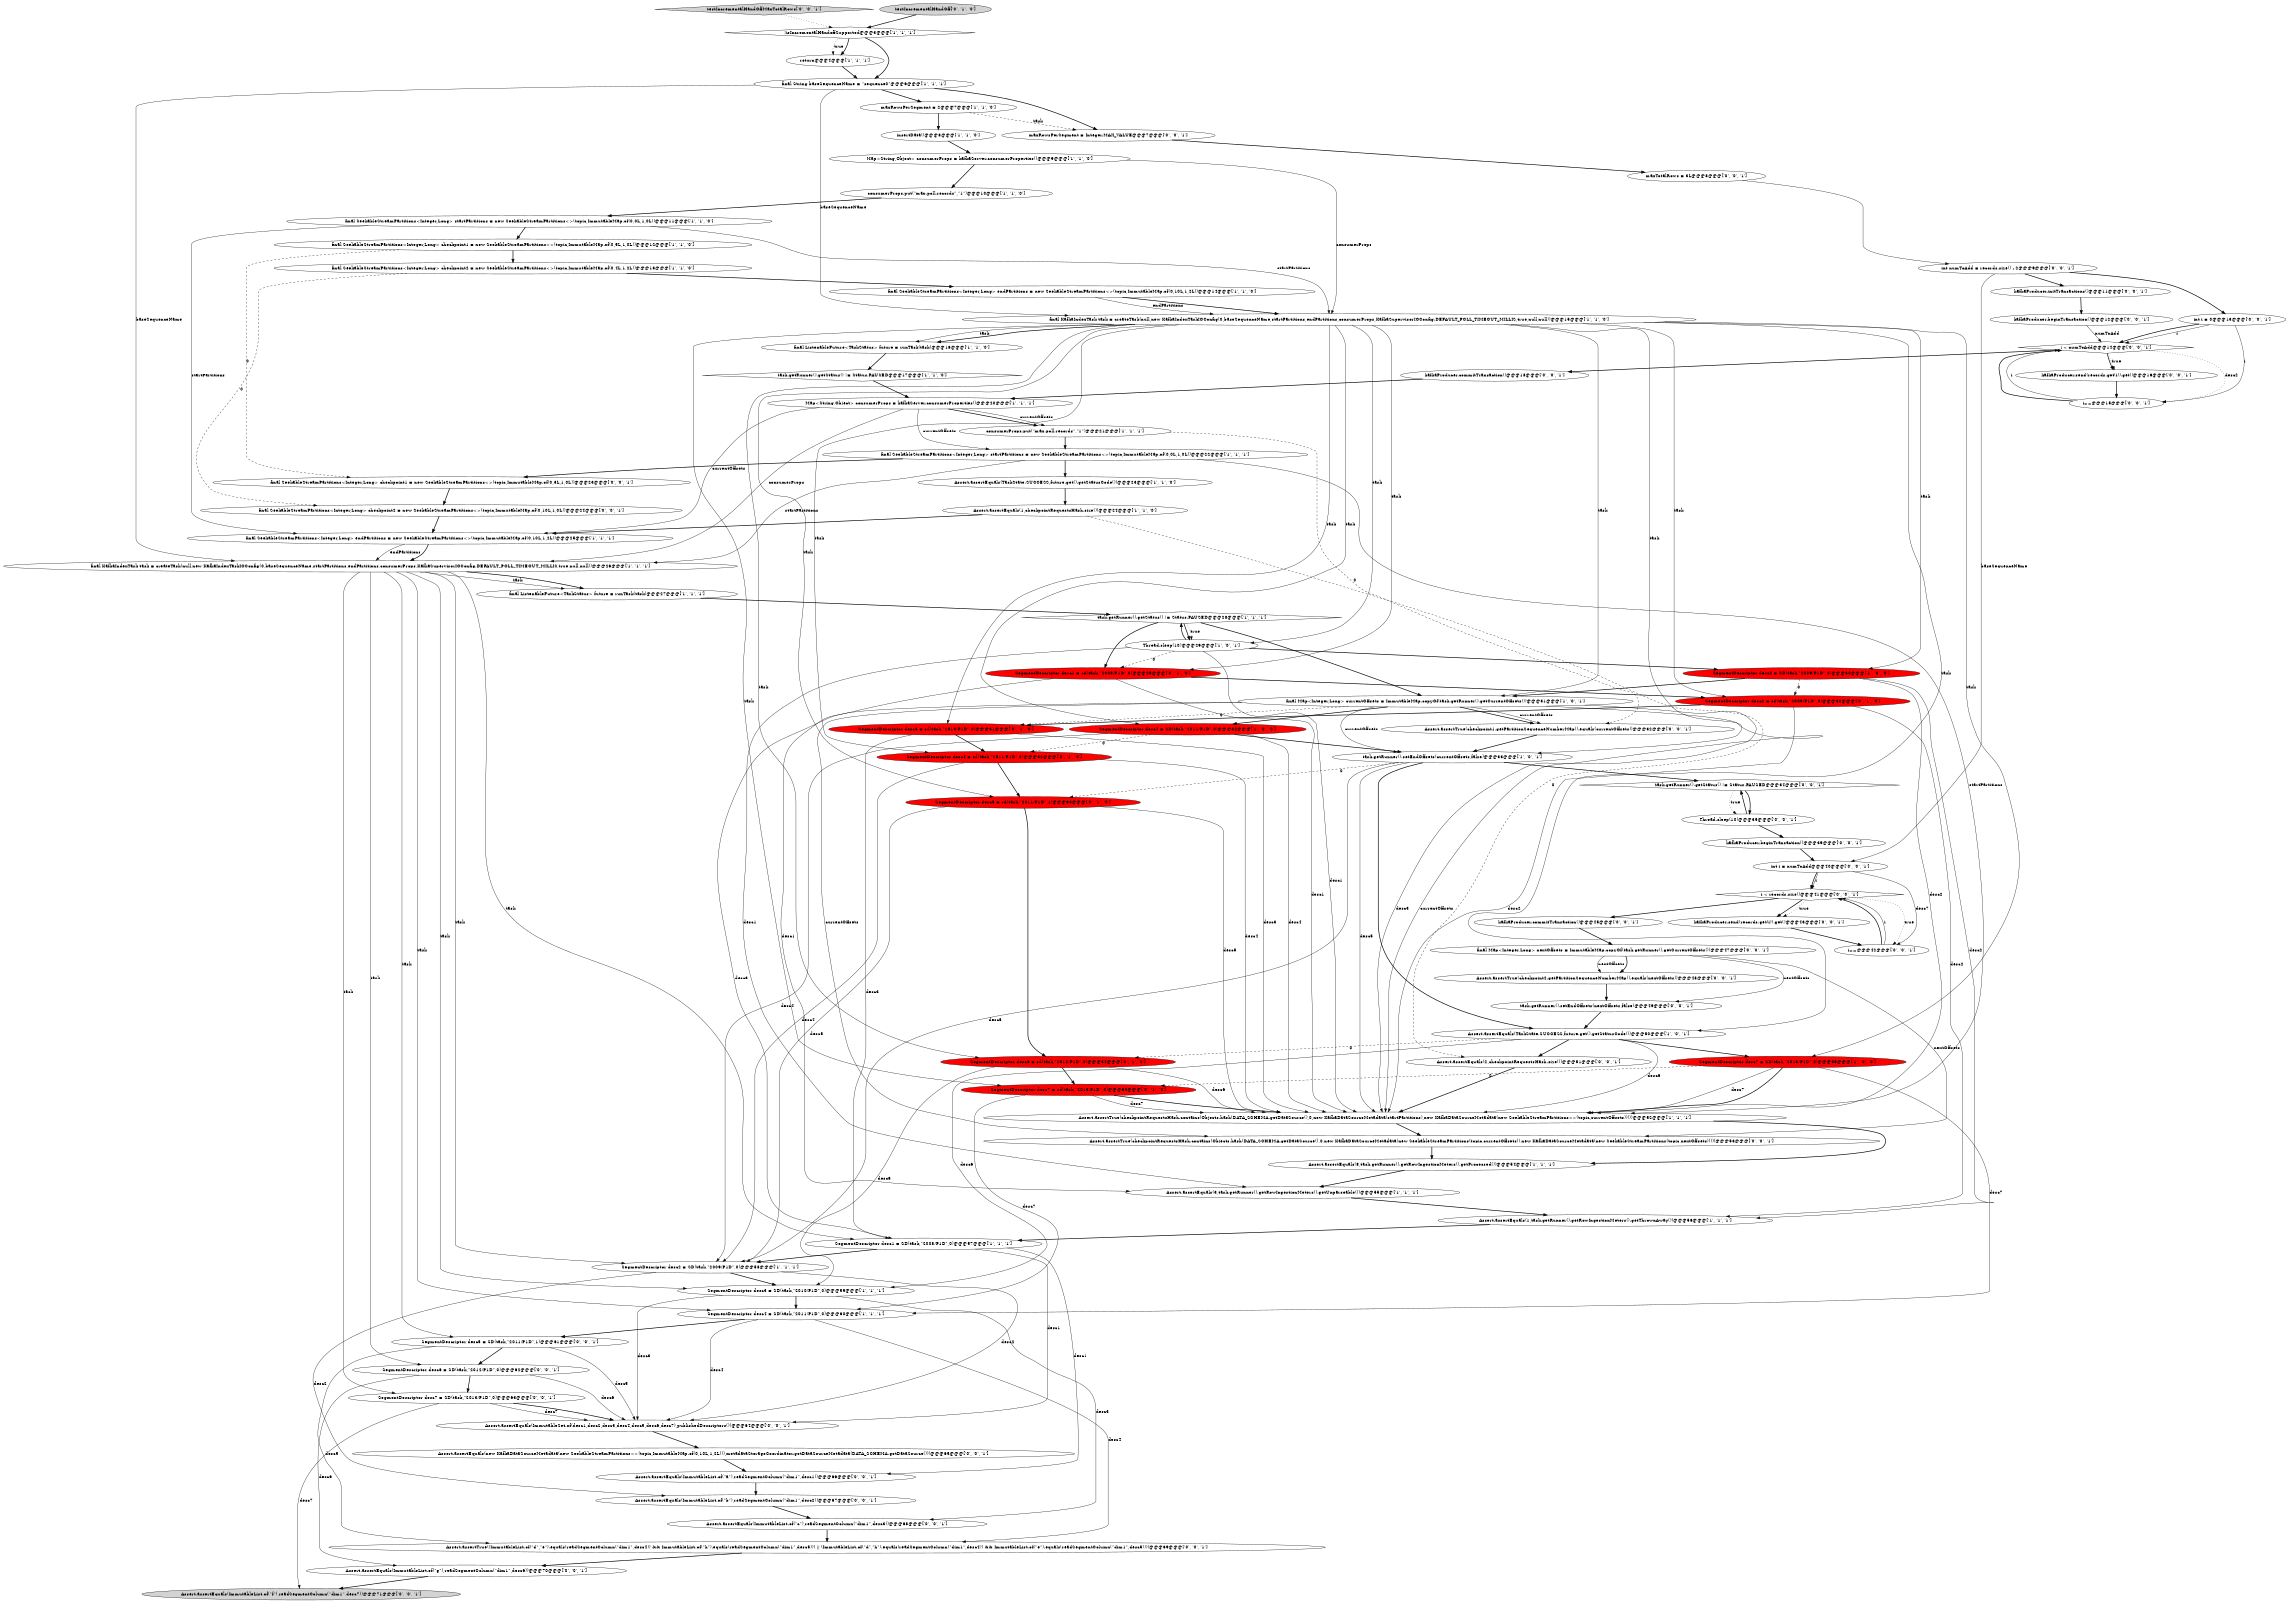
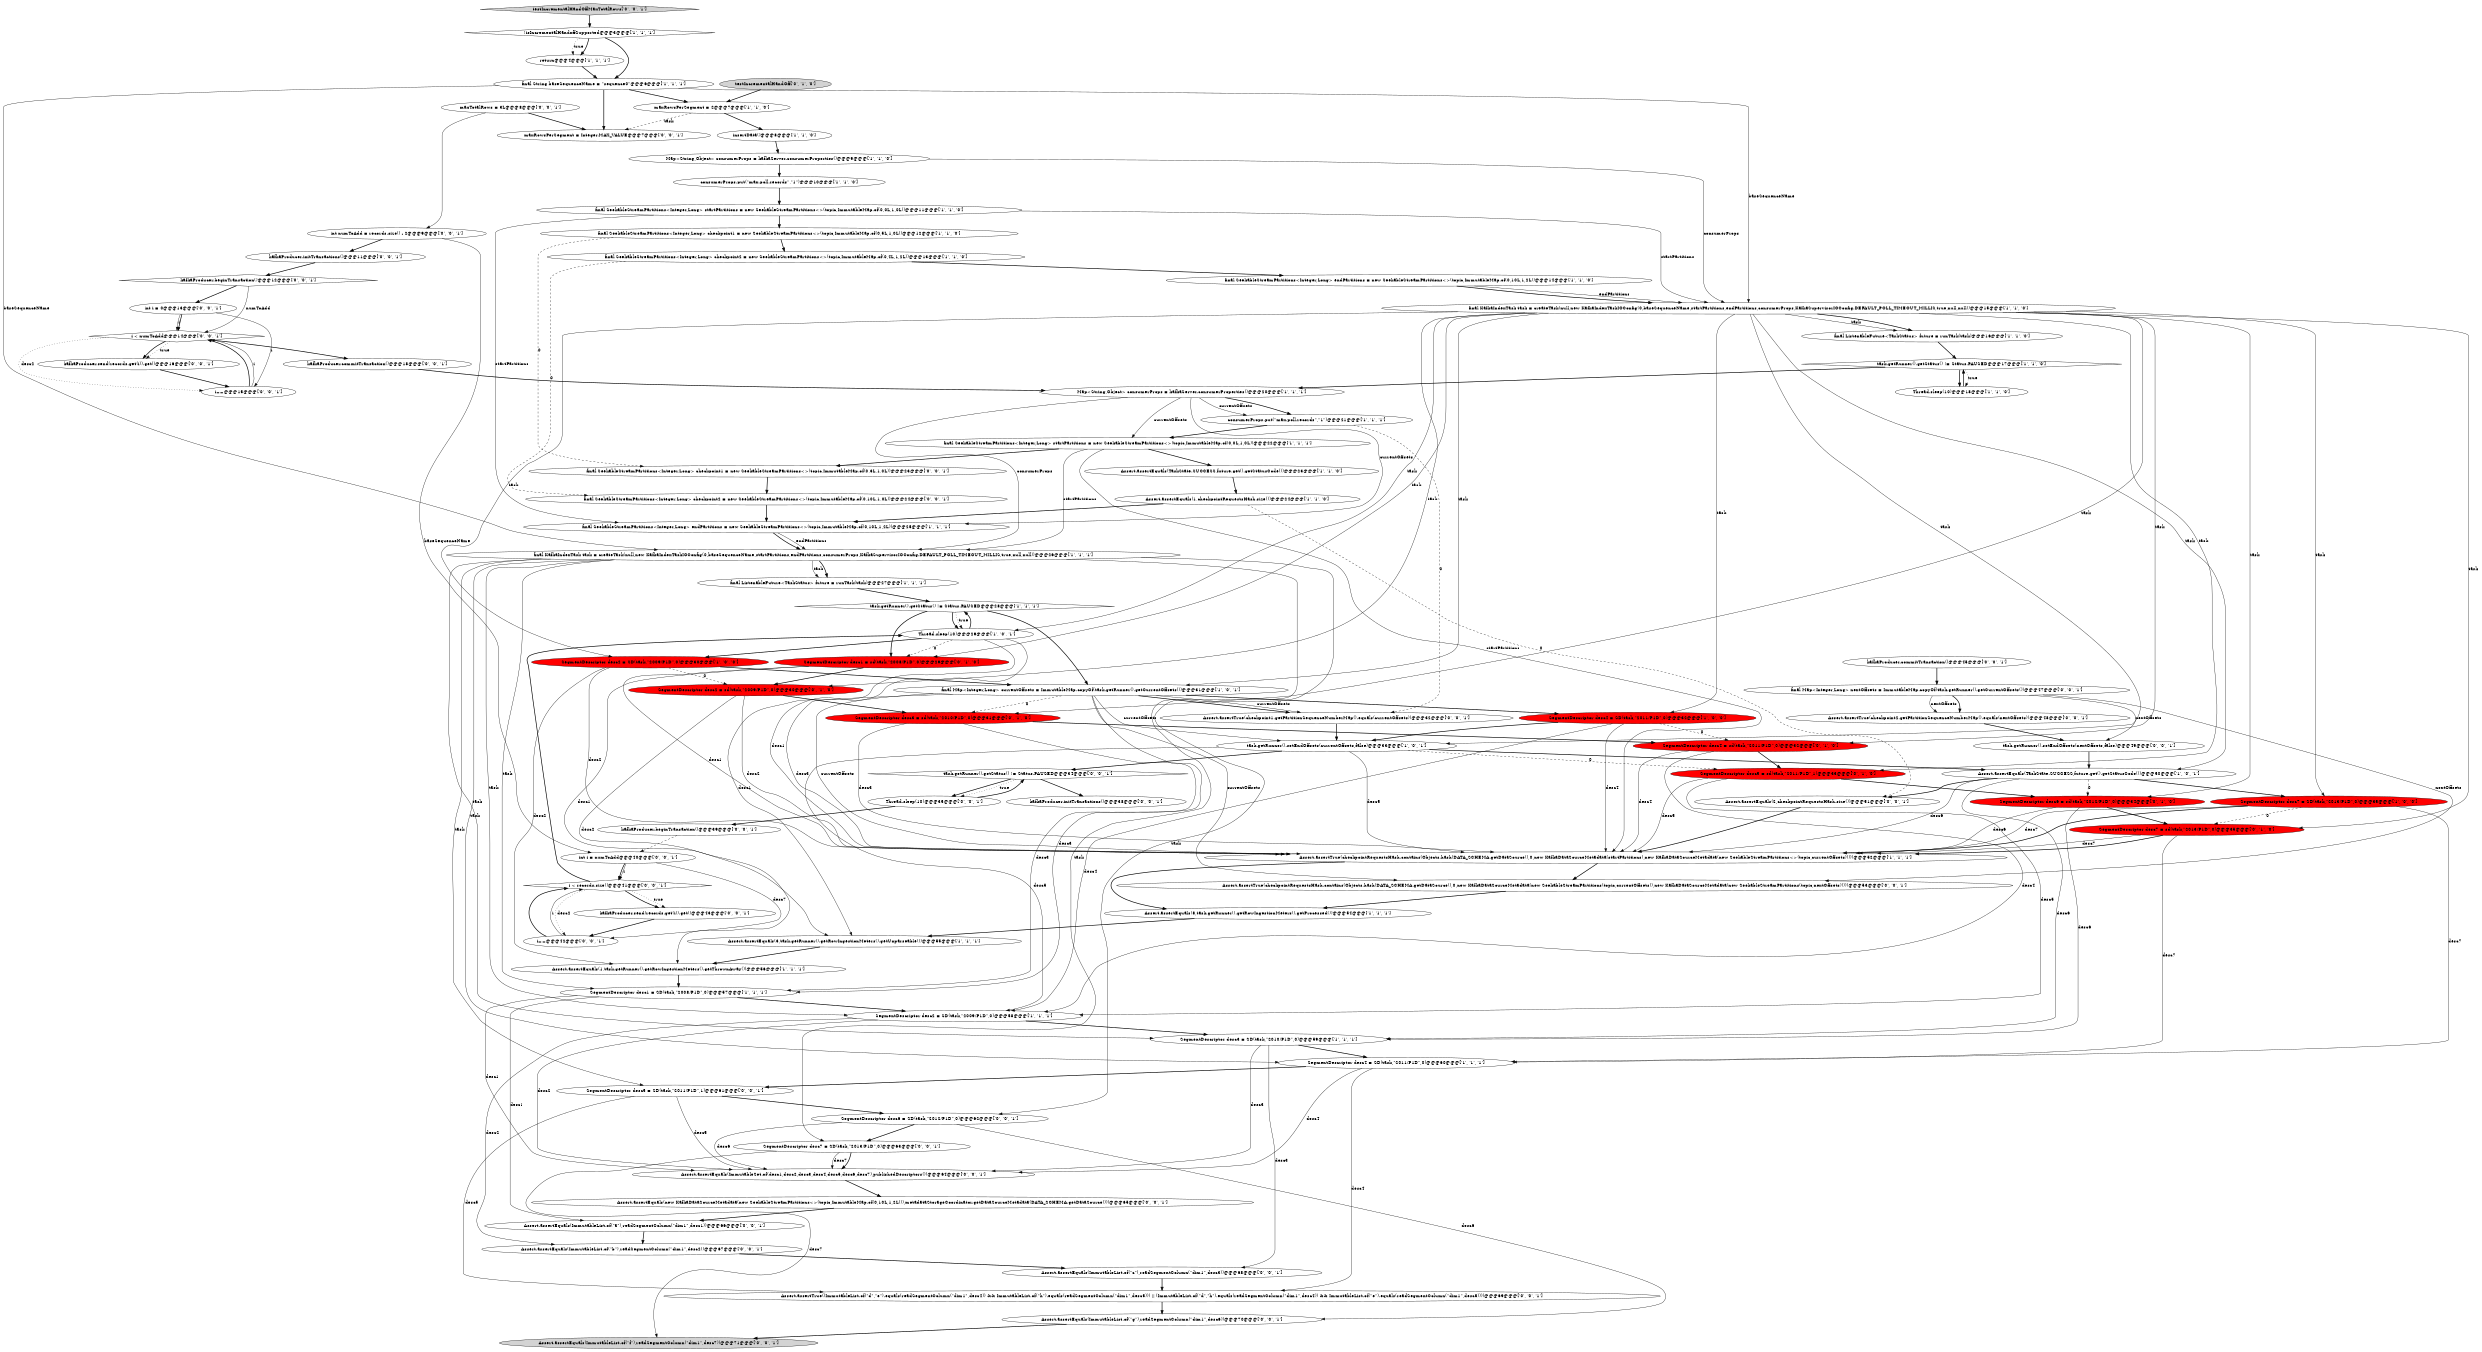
(805, 21) -> (590, 19)
(893, 21) -> (745, 95)
(1407, 156) -> (555, 121)
(2149, 281) -> (218, 294)
(2082, 320) -> (248, 280)
none -> (1962, 392)
none -> (1096, 802)
(1806, 854) -> (662, 842)
(1696, 908) -> (590, 647)
(1909, 922) -> (564, 913)
